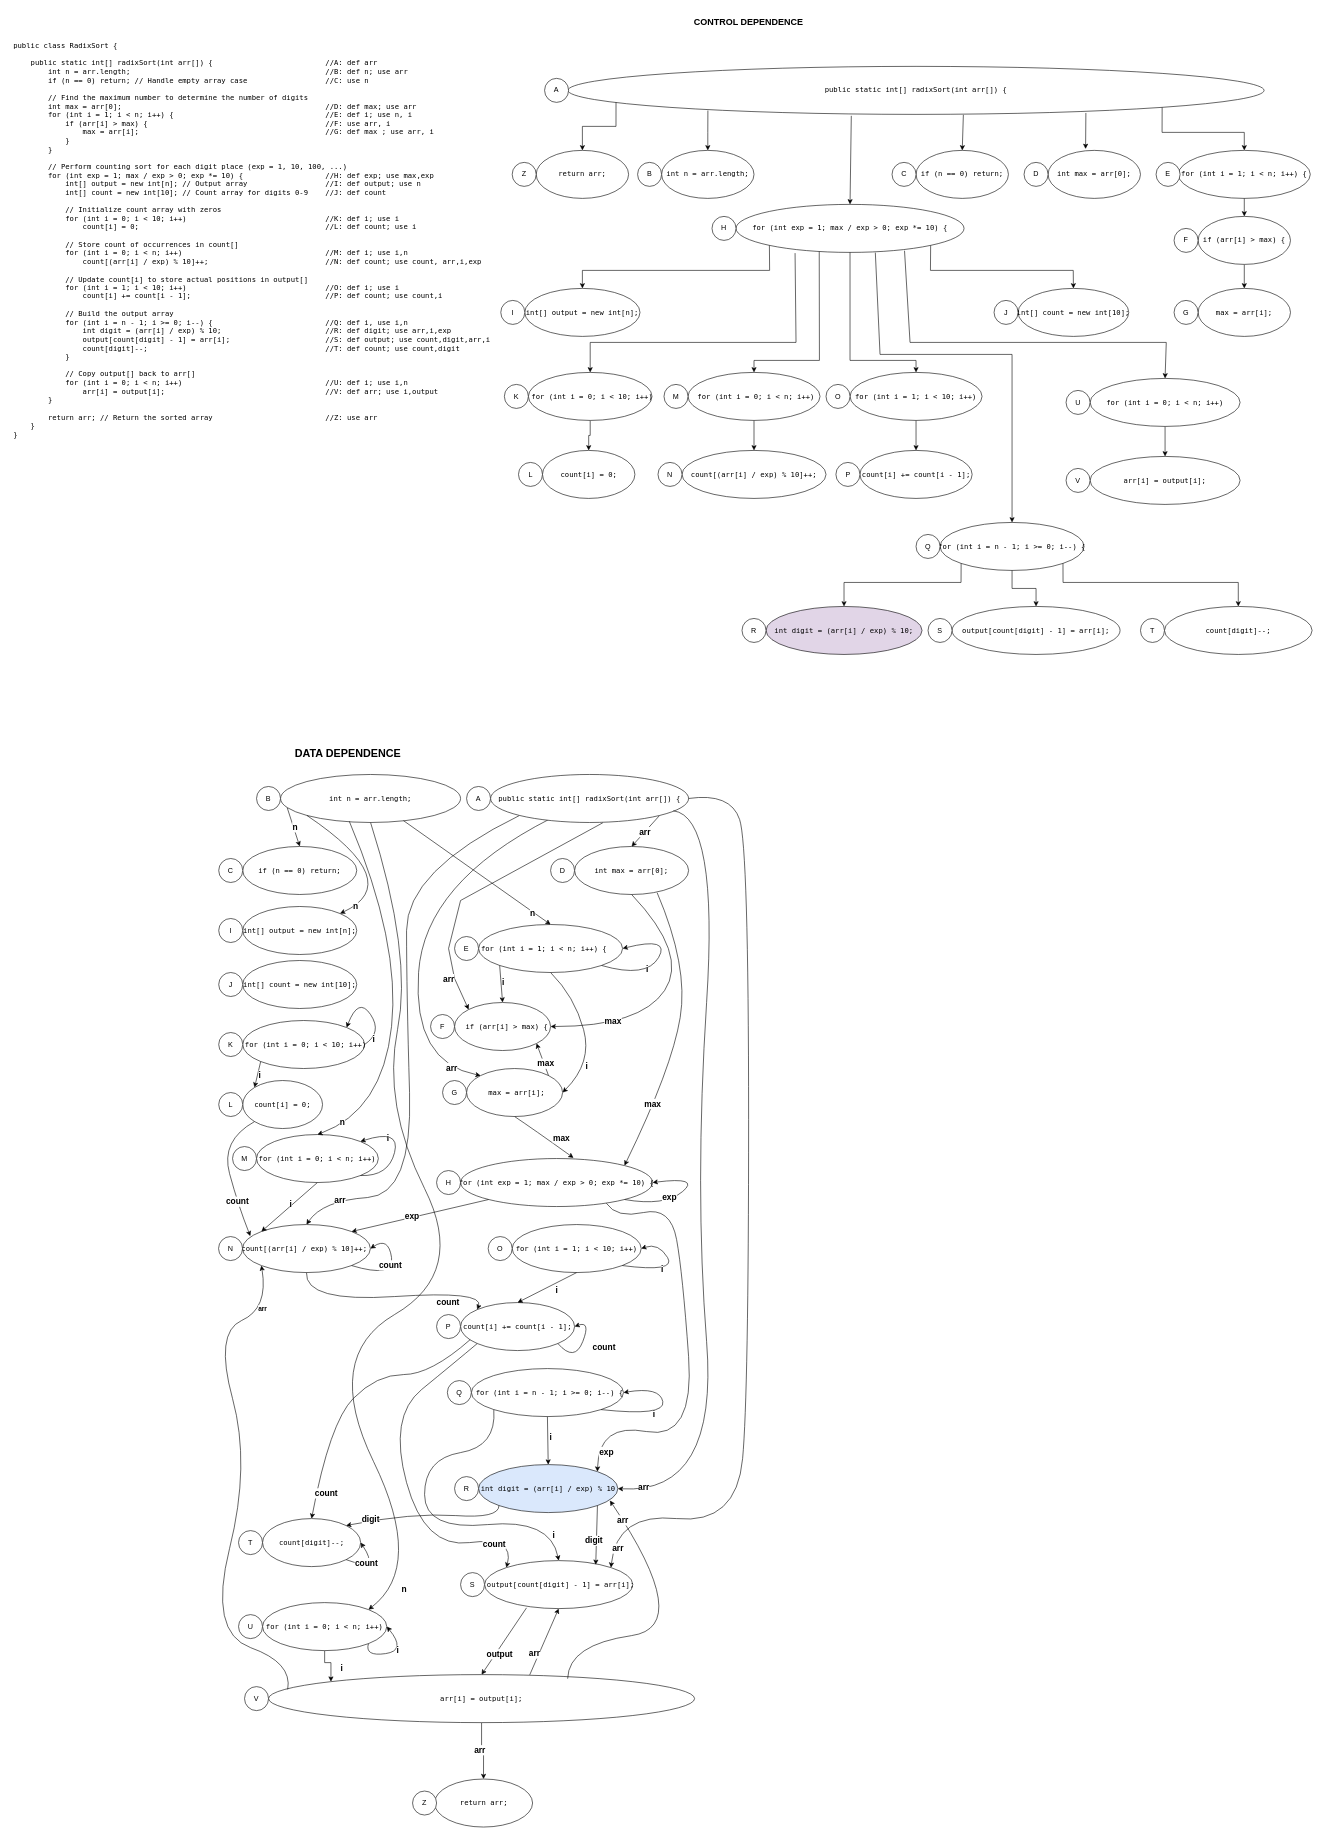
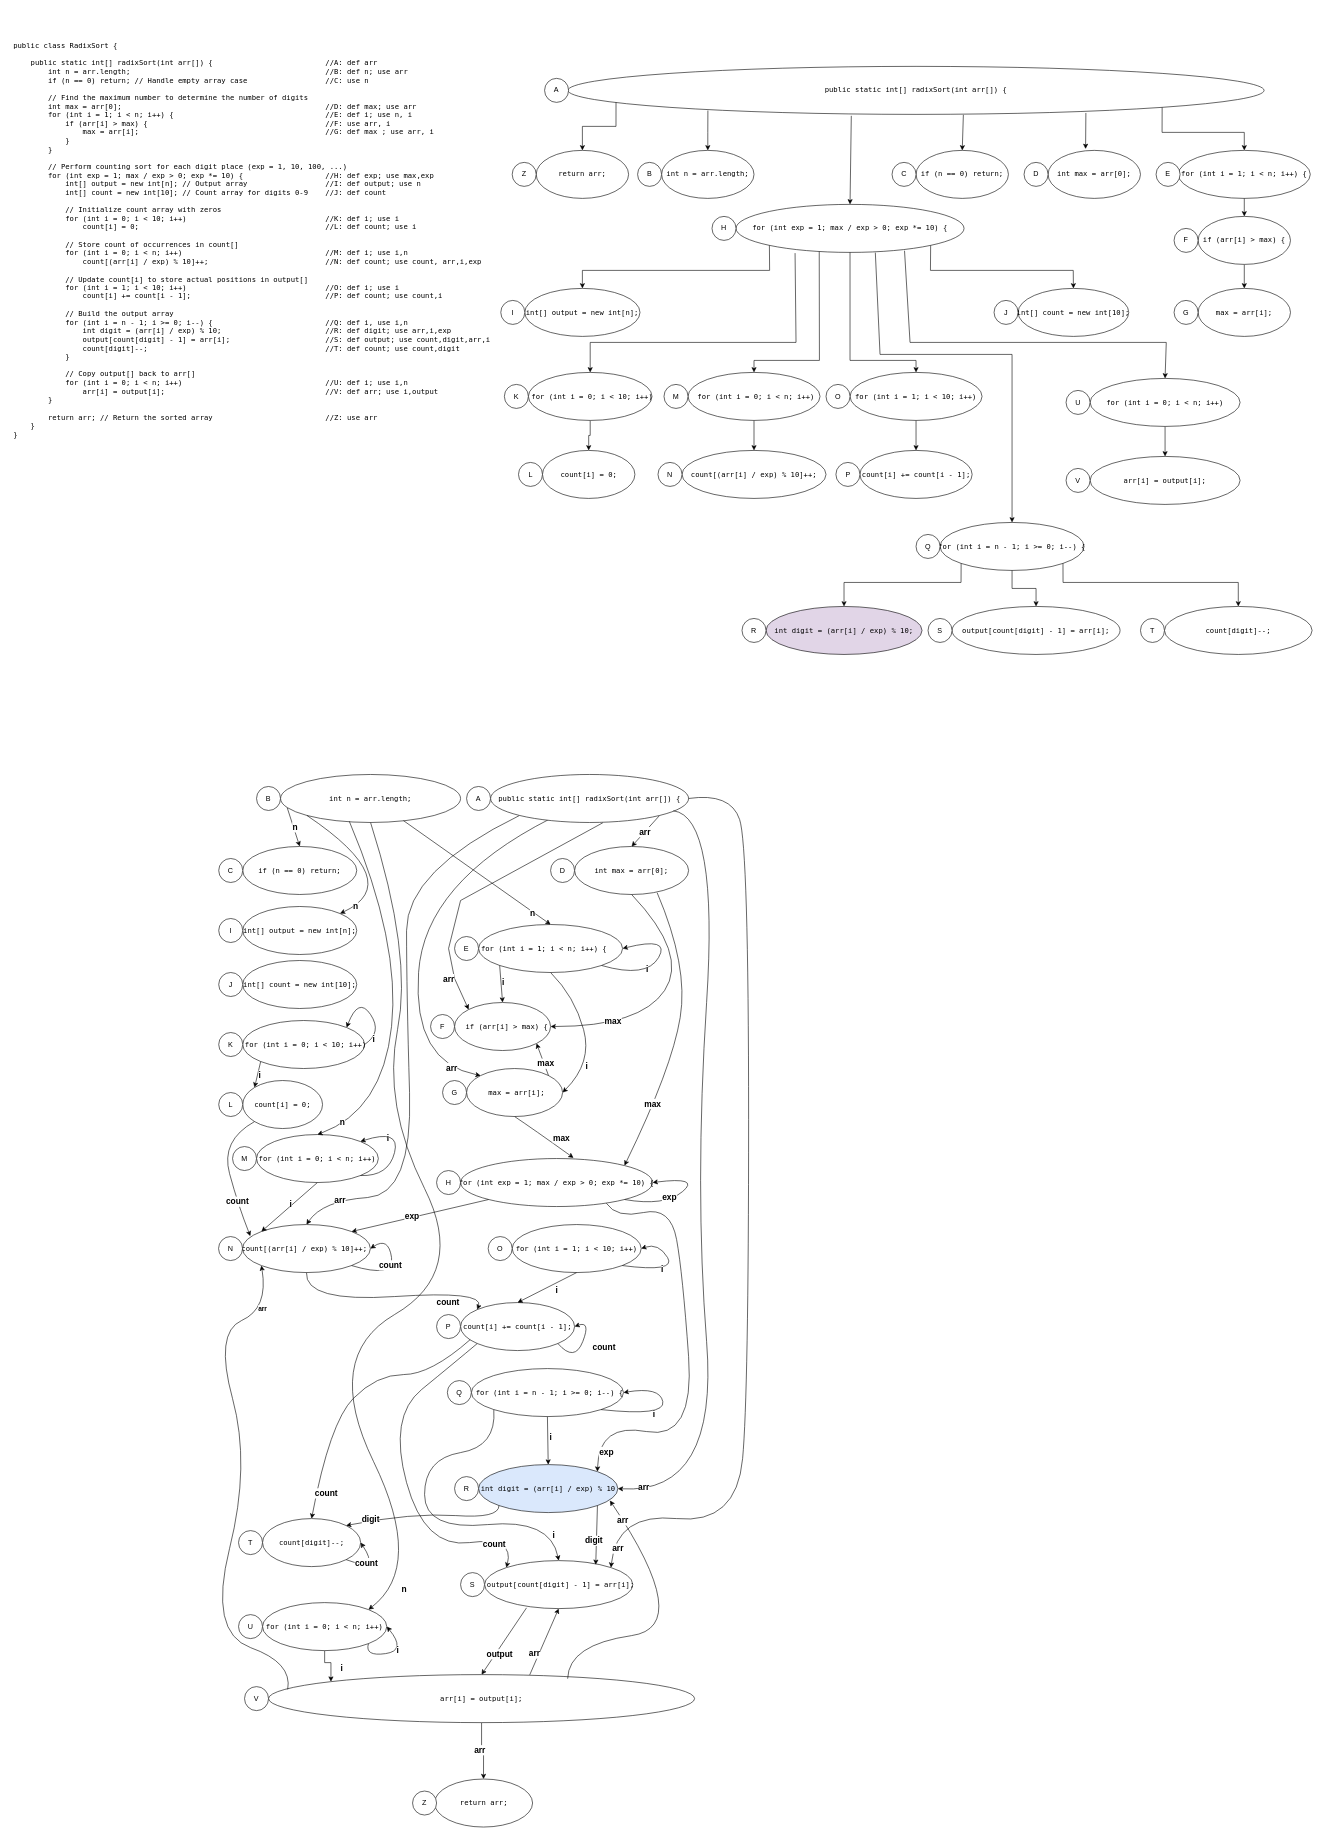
(749, 21) -> none
(347, 753) -> none
